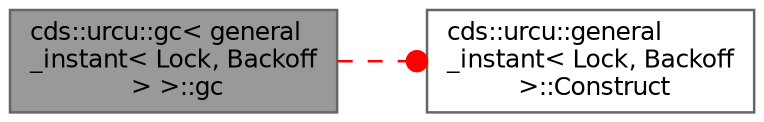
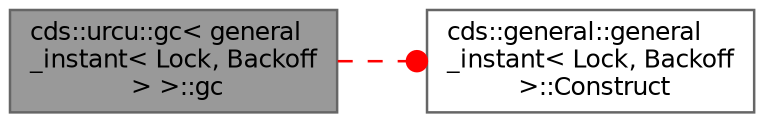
(591, 61) -> (591, 61)
